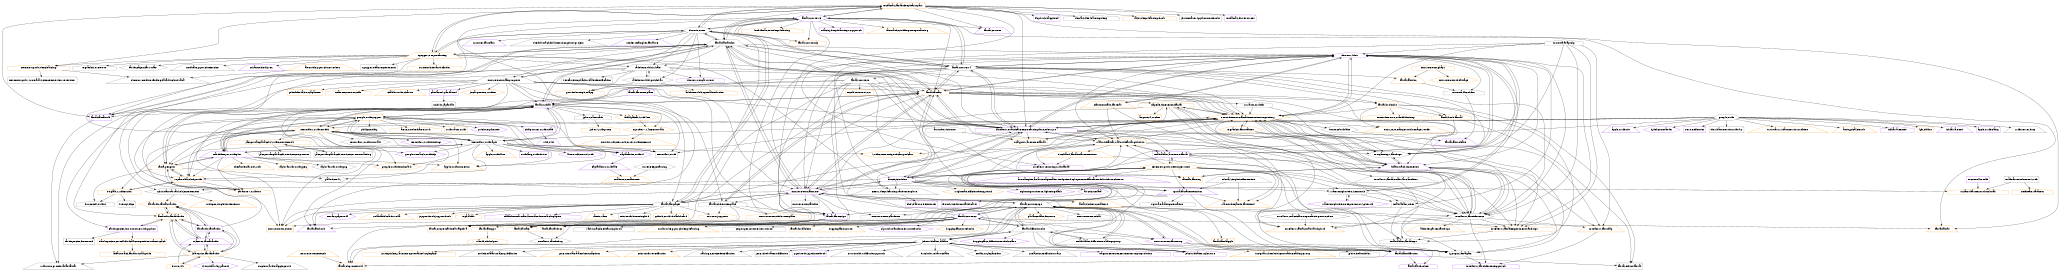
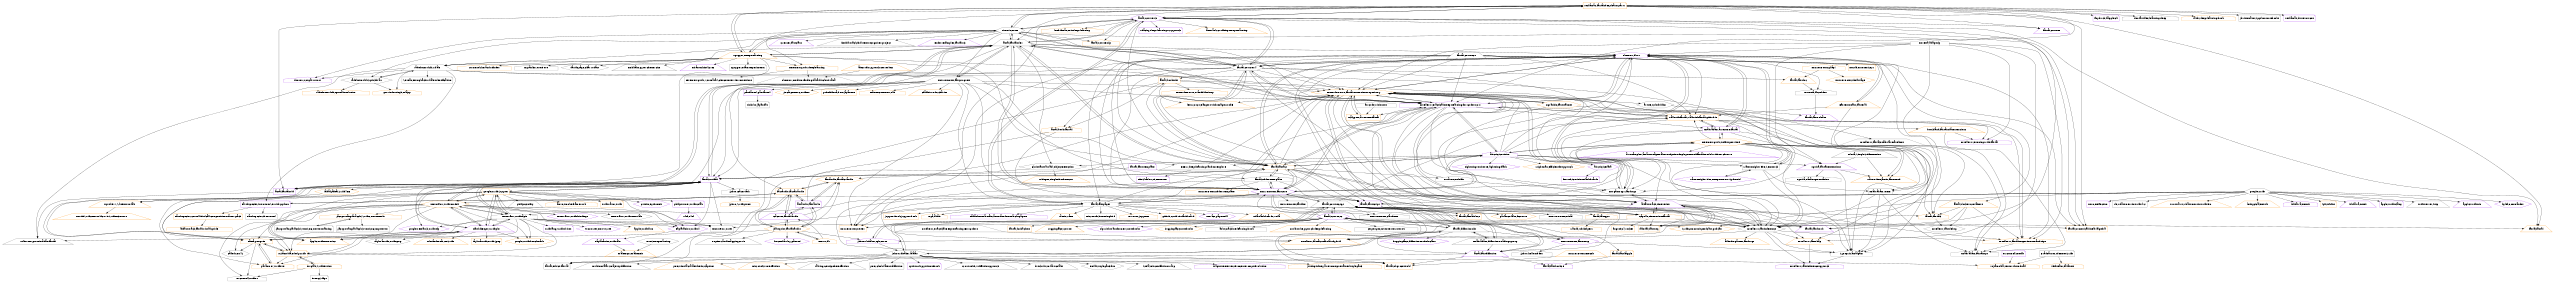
(912, 74) -> (1356, 60)
(649, 130) -> (120, 204)
(219, 135) -> (297, 211)
(721, 209) -> (1269, 184)
(1305, 216) -> (950, 229)
(1066, 248) -> (830, 235)
(1283, 254) -> none
